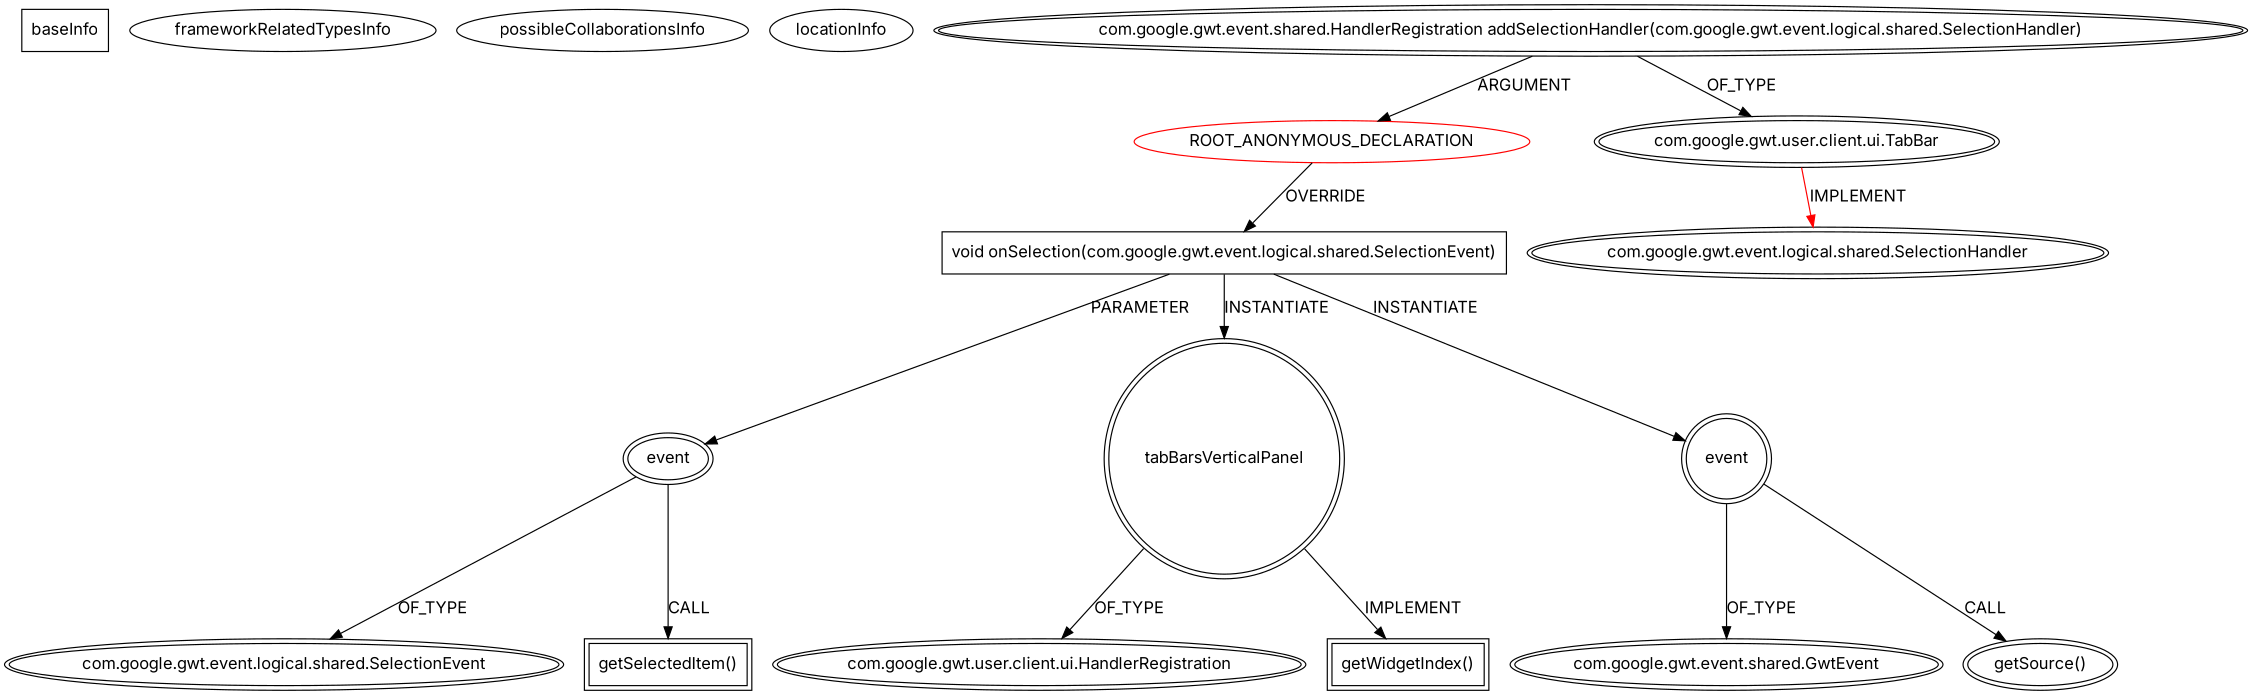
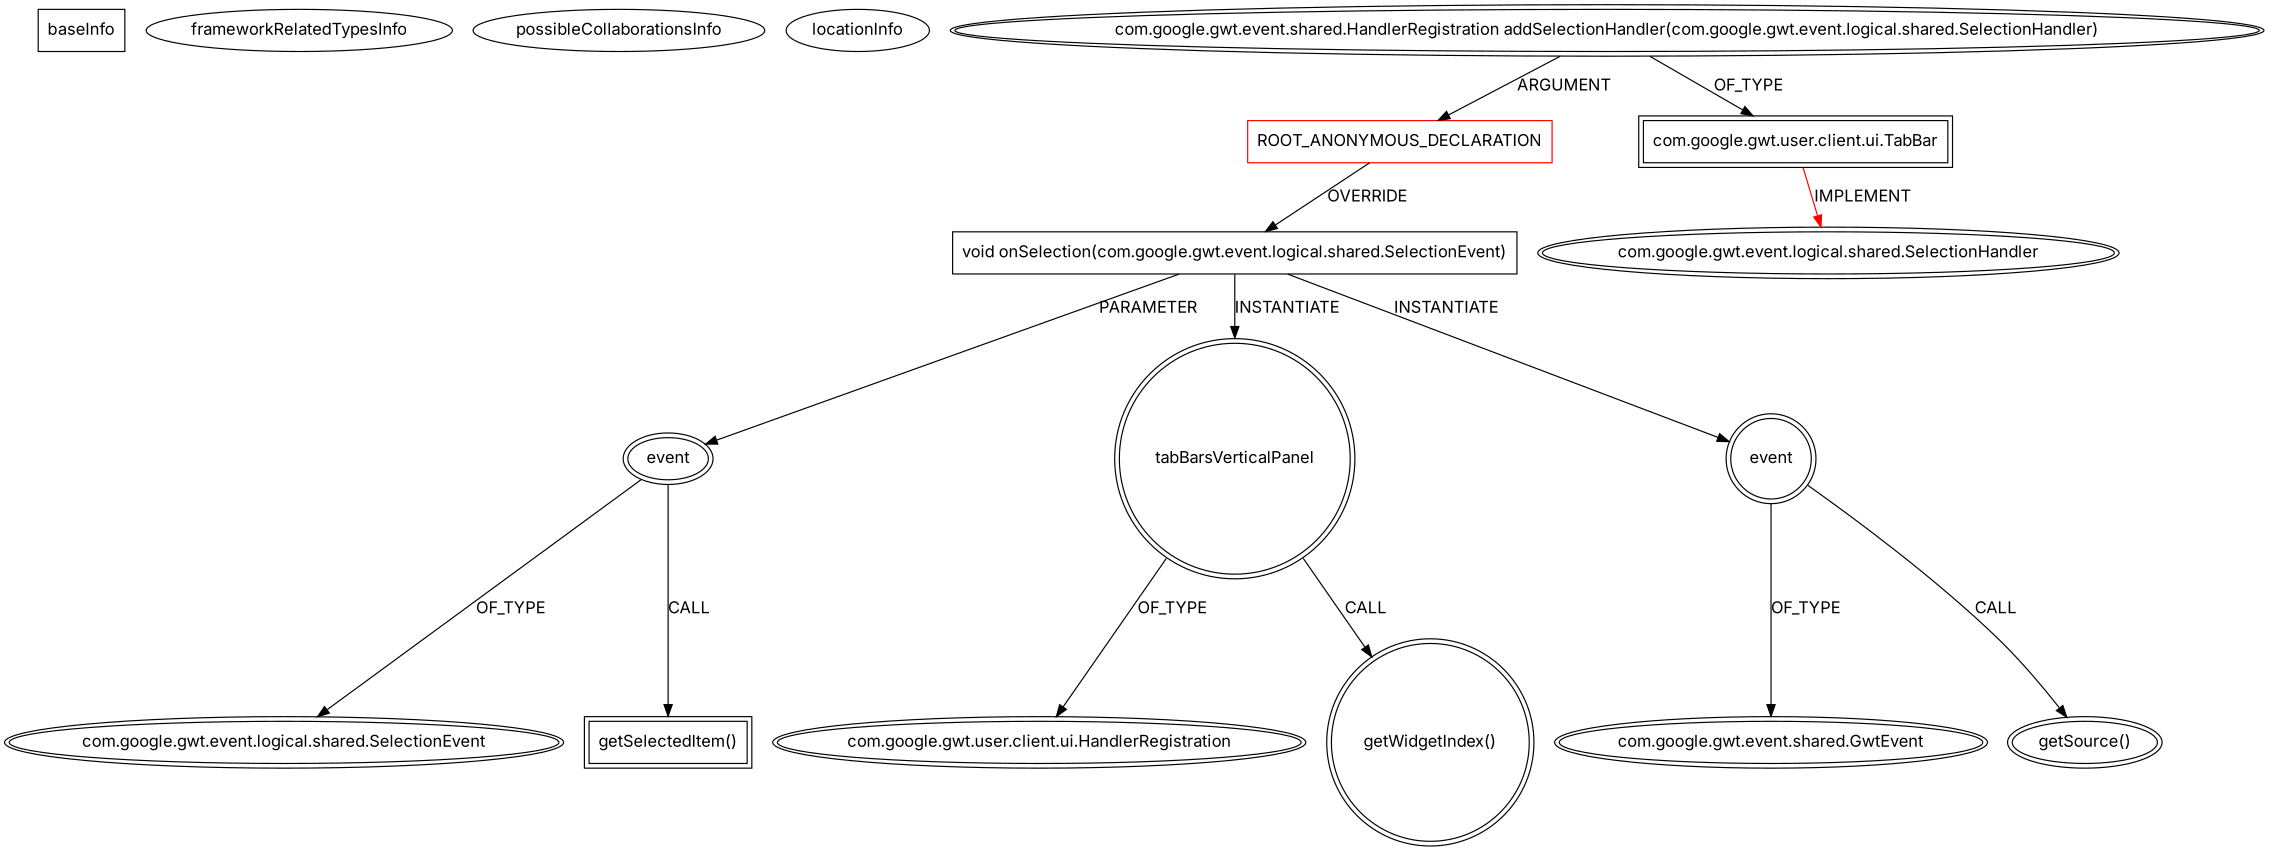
(1332, 142) -> (1400, 142)
(1797, 142) -> (1796, 142)
(1413, 609) -> (1366, 609)
(1408, 665) -> (1430, 742)
